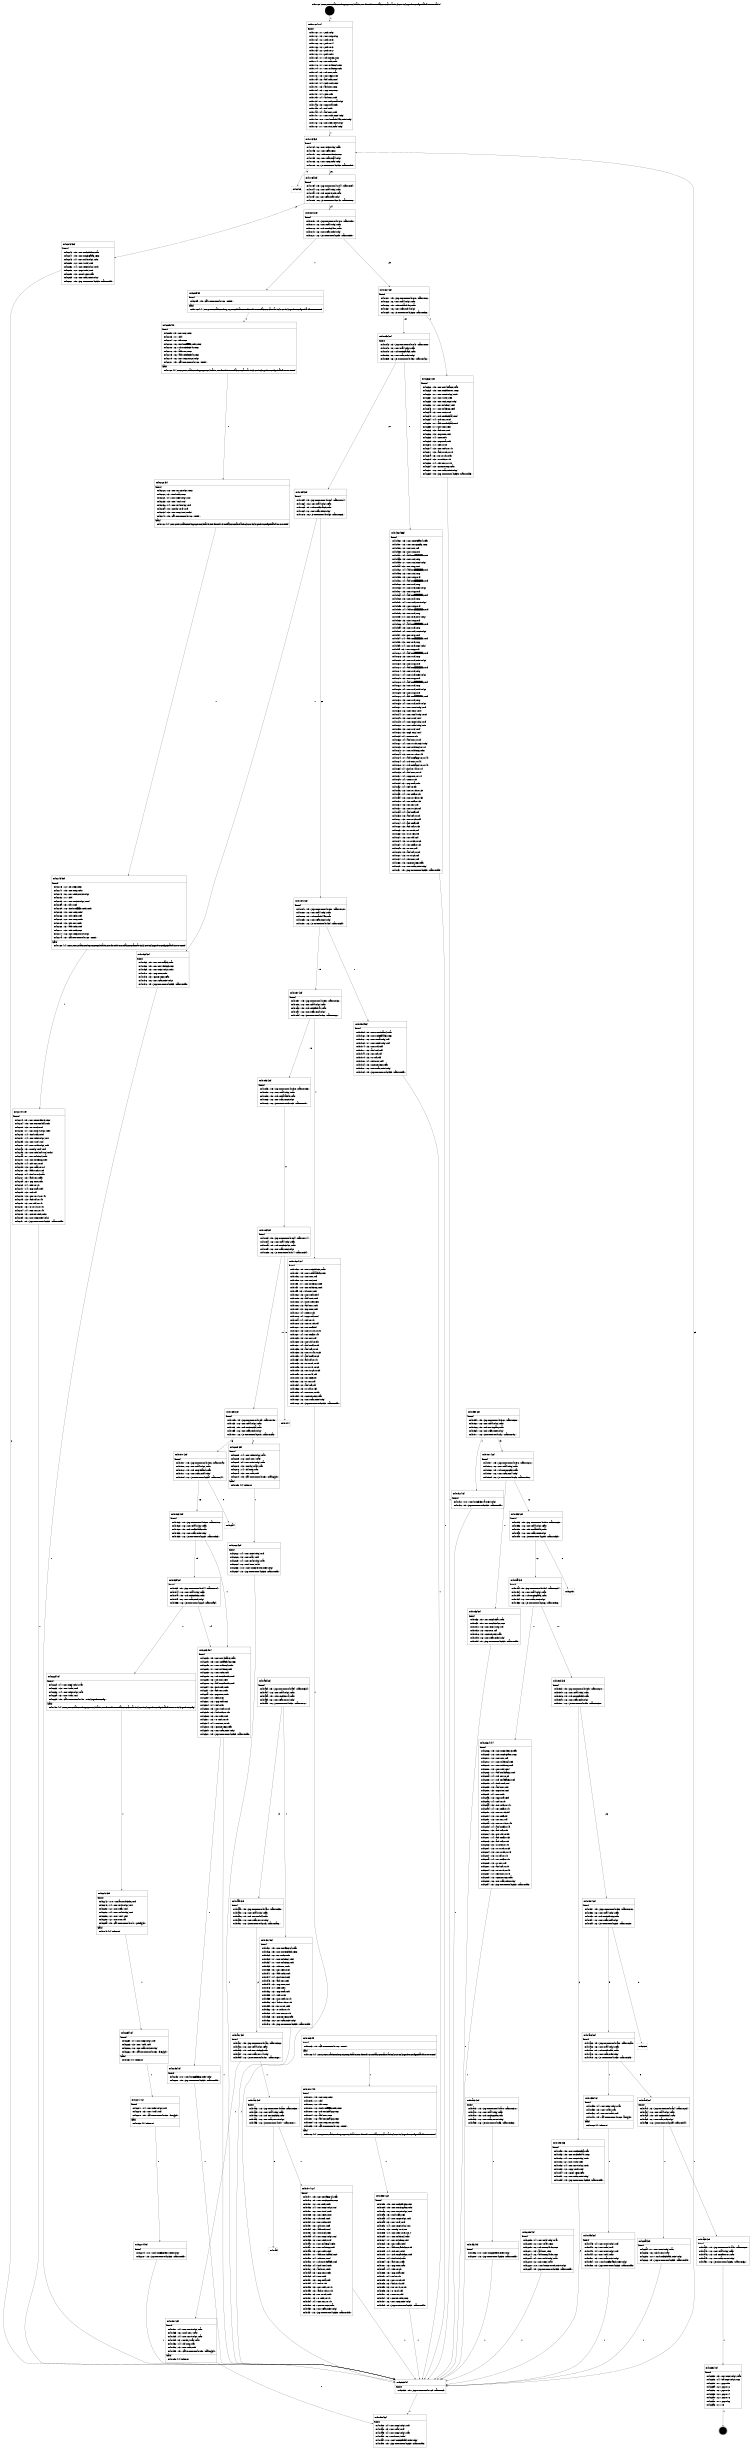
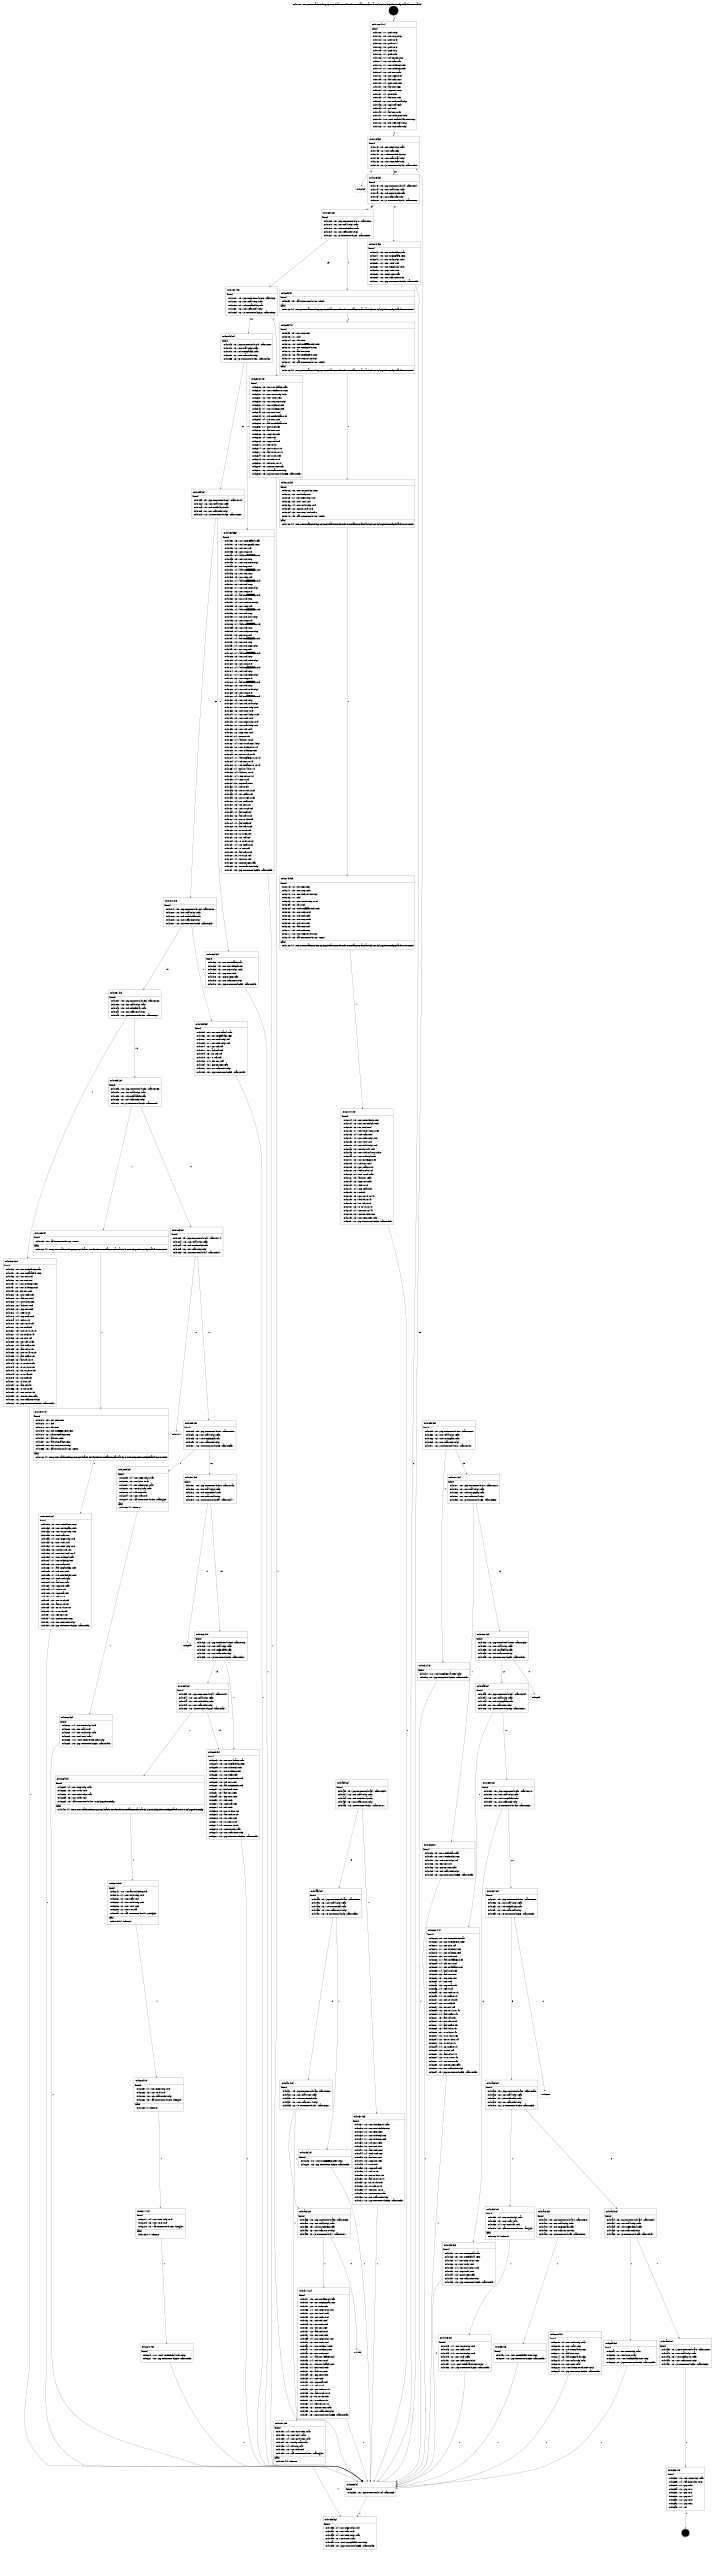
none -> (118, 1168)
(208, 1901) -> (337, 2033)
